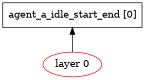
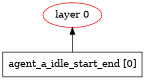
(72, 43) -> (72, 43)
